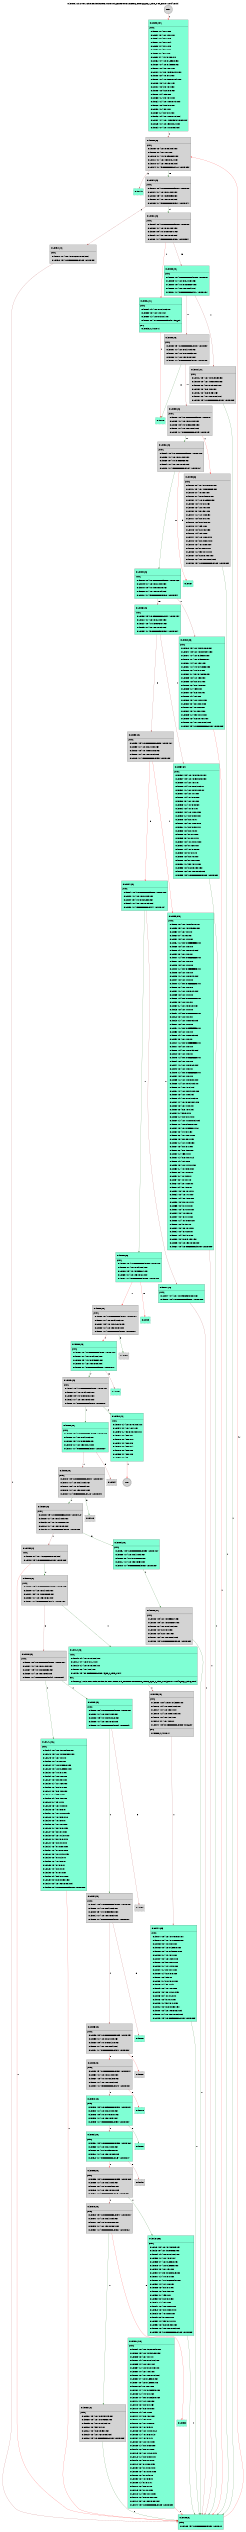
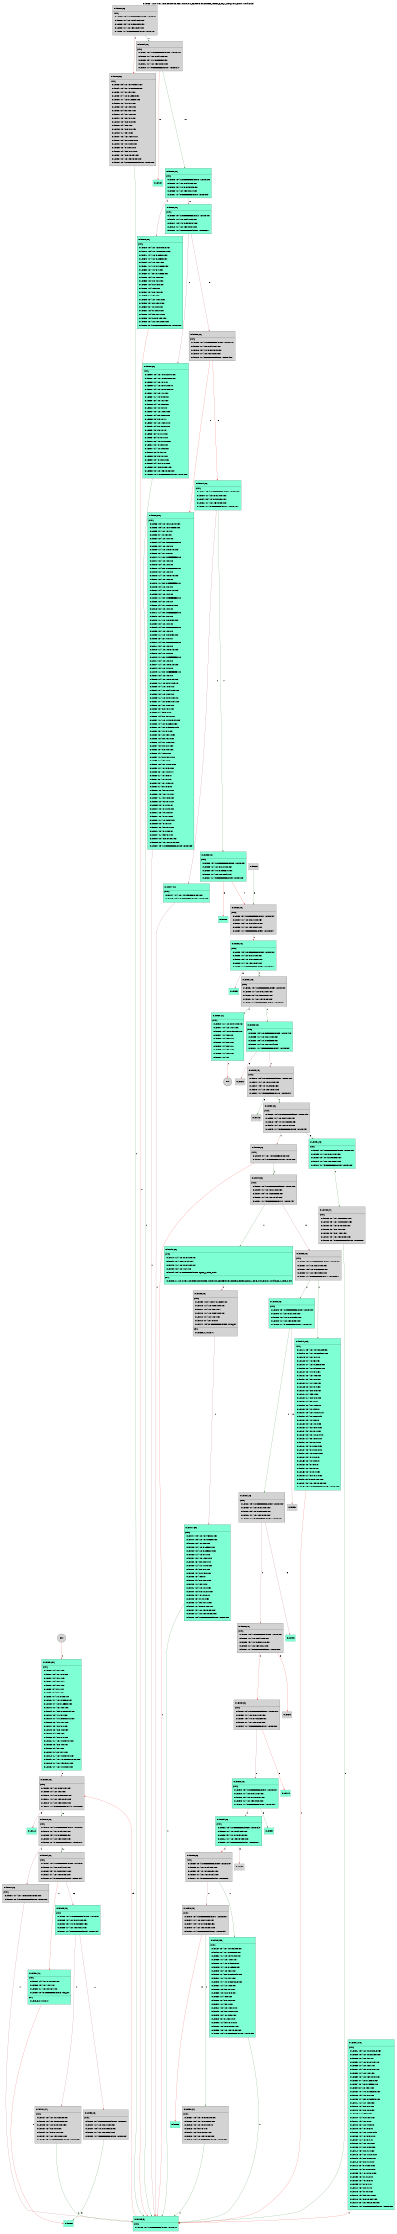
(185, 385) -> none
(121, 1343) -> (253, 887)
